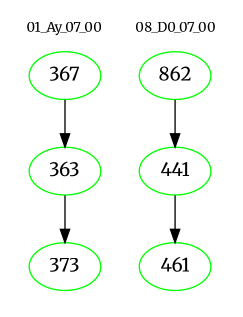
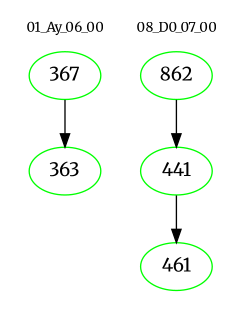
(65, 29) -> (66, 29)
(65, 267) -> none
